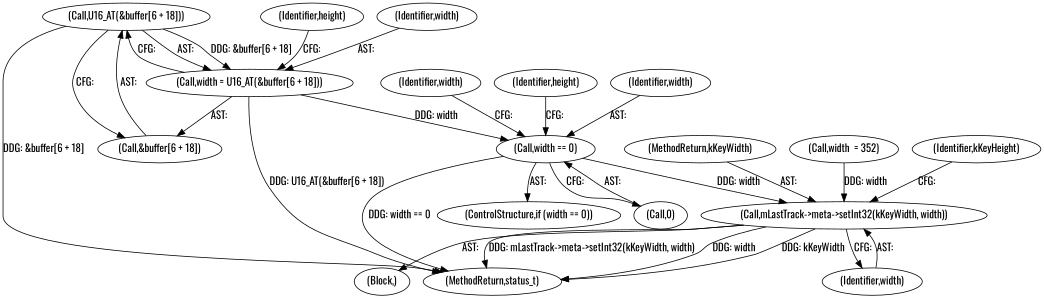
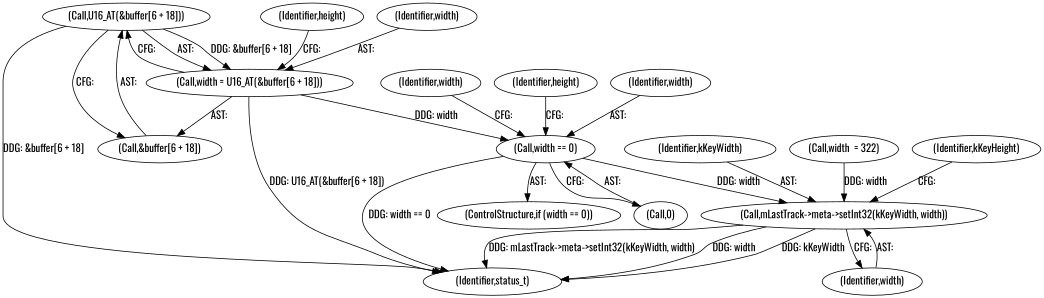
(700, 149) -> (700, 149)
(844, 149) -> (844, 149)
(382, 282) -> none
(492, 282) -> (492, 282)
